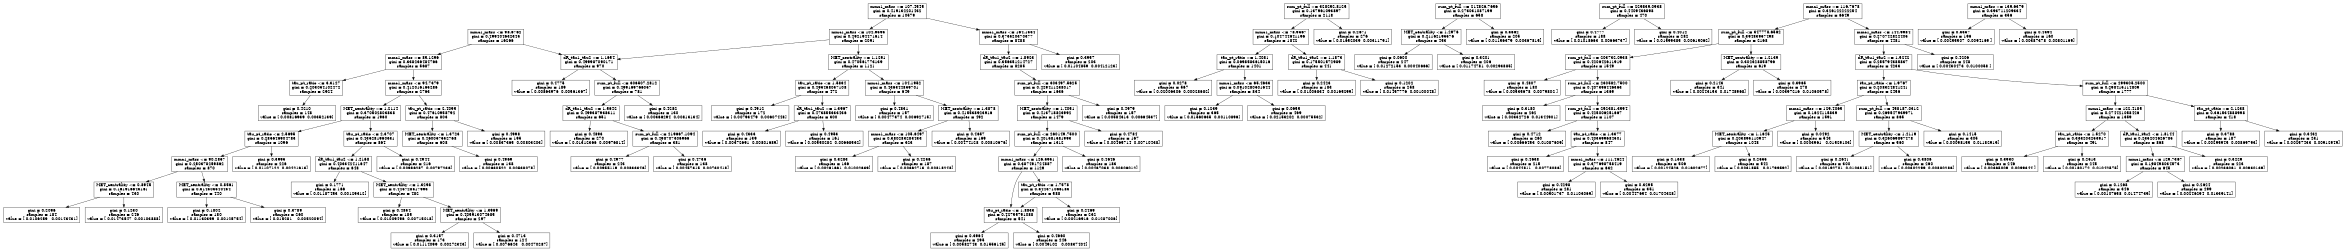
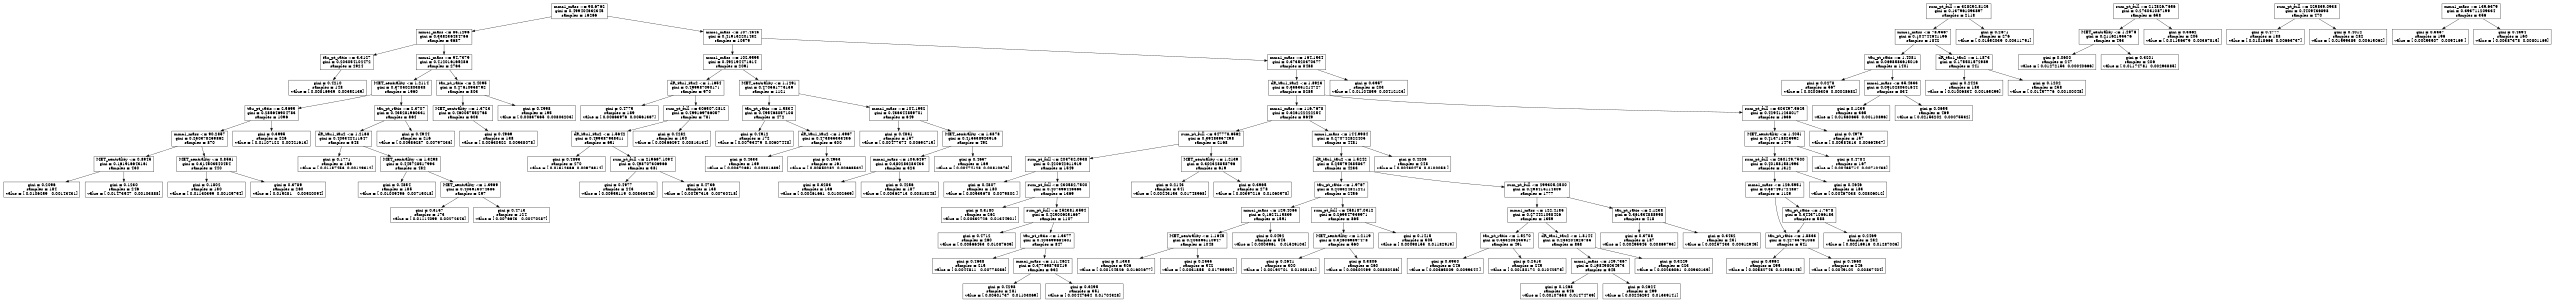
(541, 49) -> (654, 24)
none -> (1297, 99)
